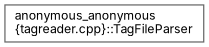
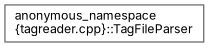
(104, 23) -> (104, 23)
